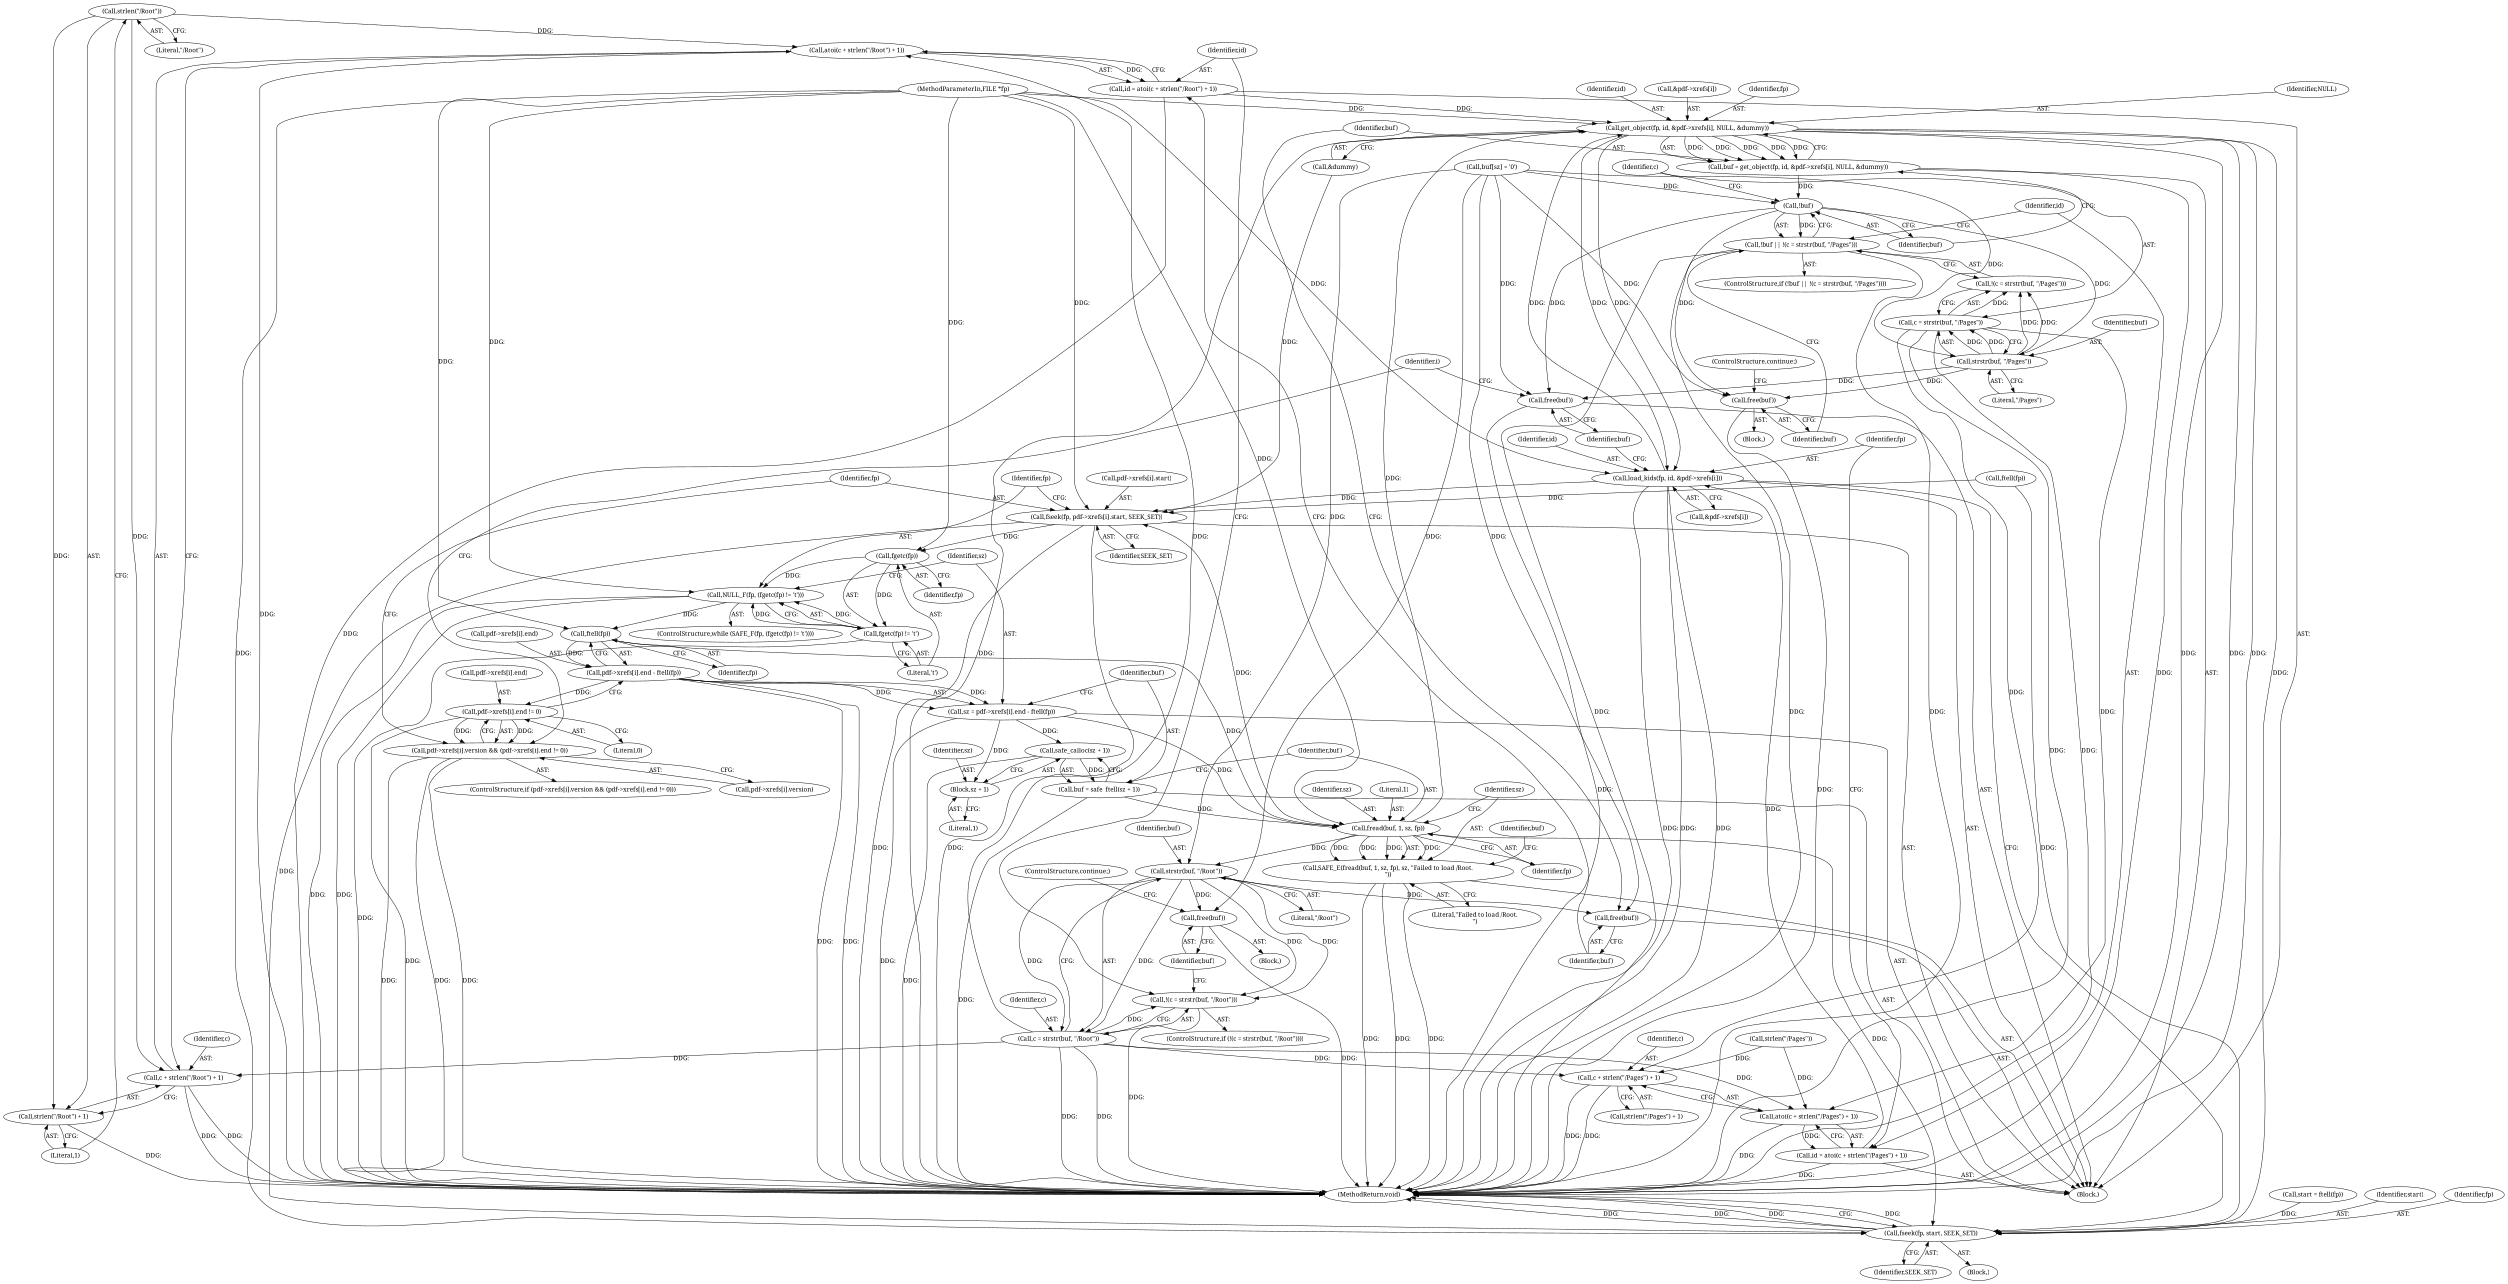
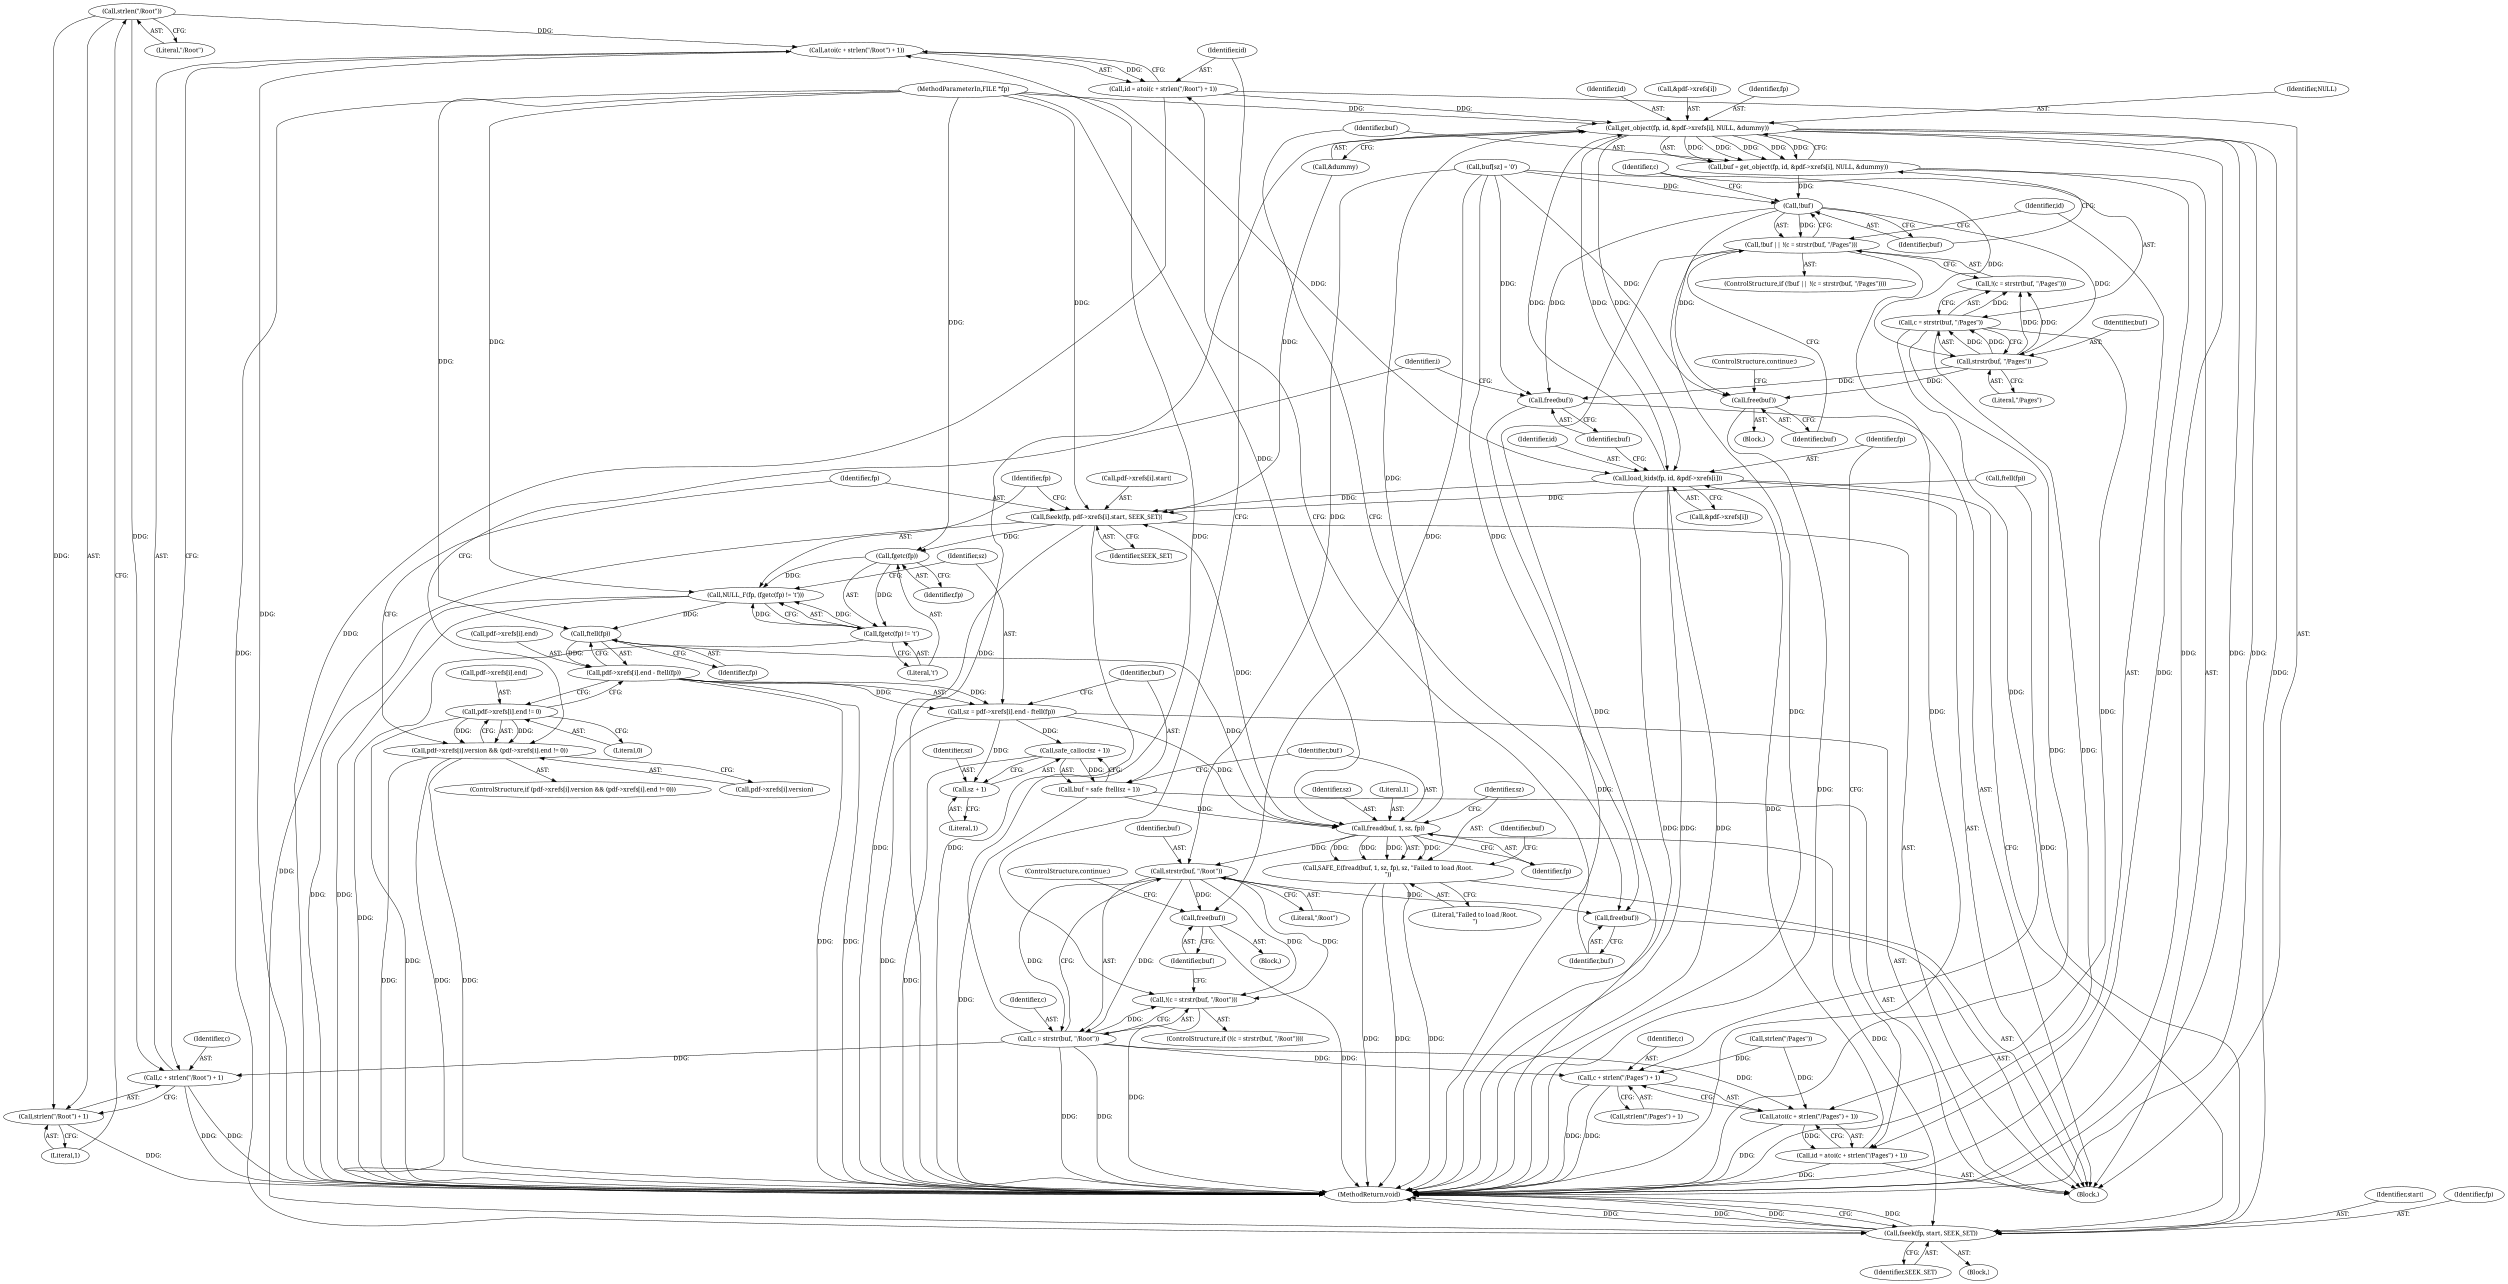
(736, 634) -> none
(584, 693) -> (584, 693)
(970, 790) -> (970, 790)
(2313, 1195) -> none
